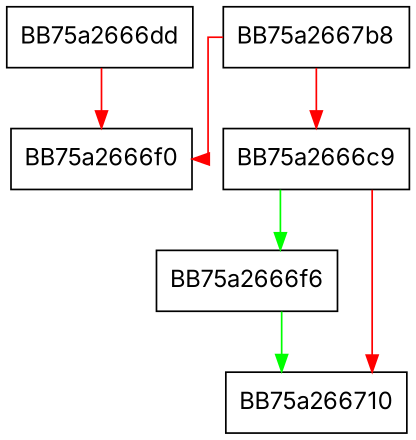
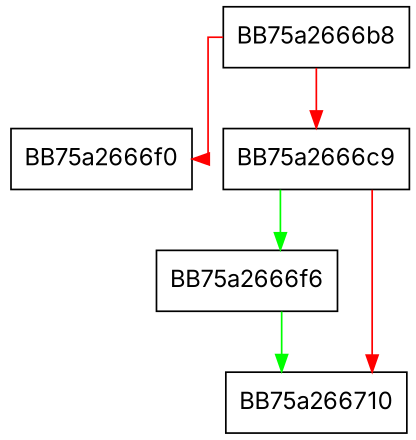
(100, 37) -> none
(316, 37) -> (316, 37)
